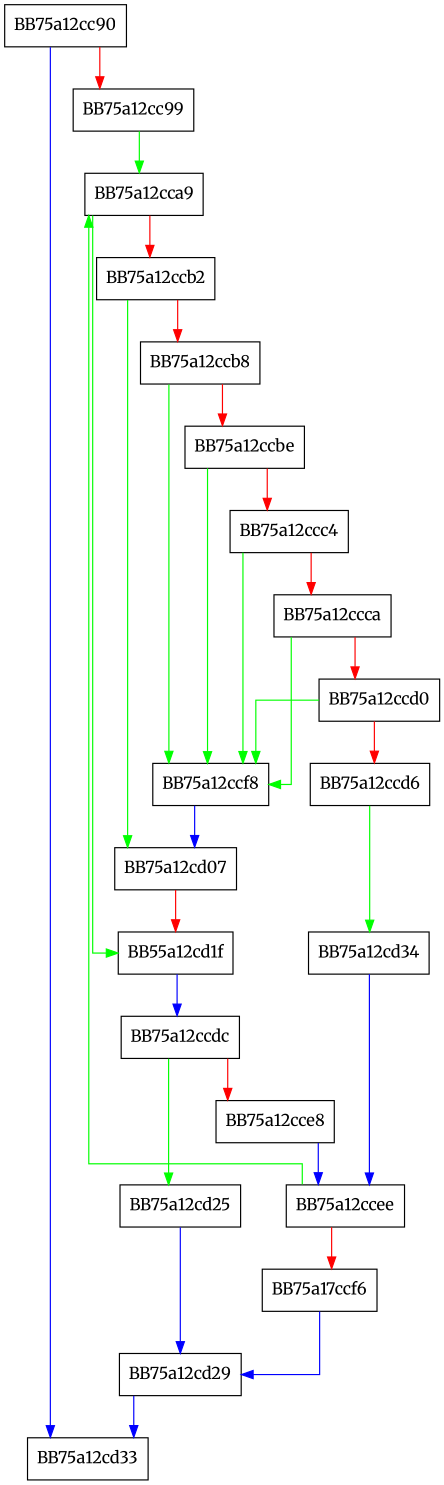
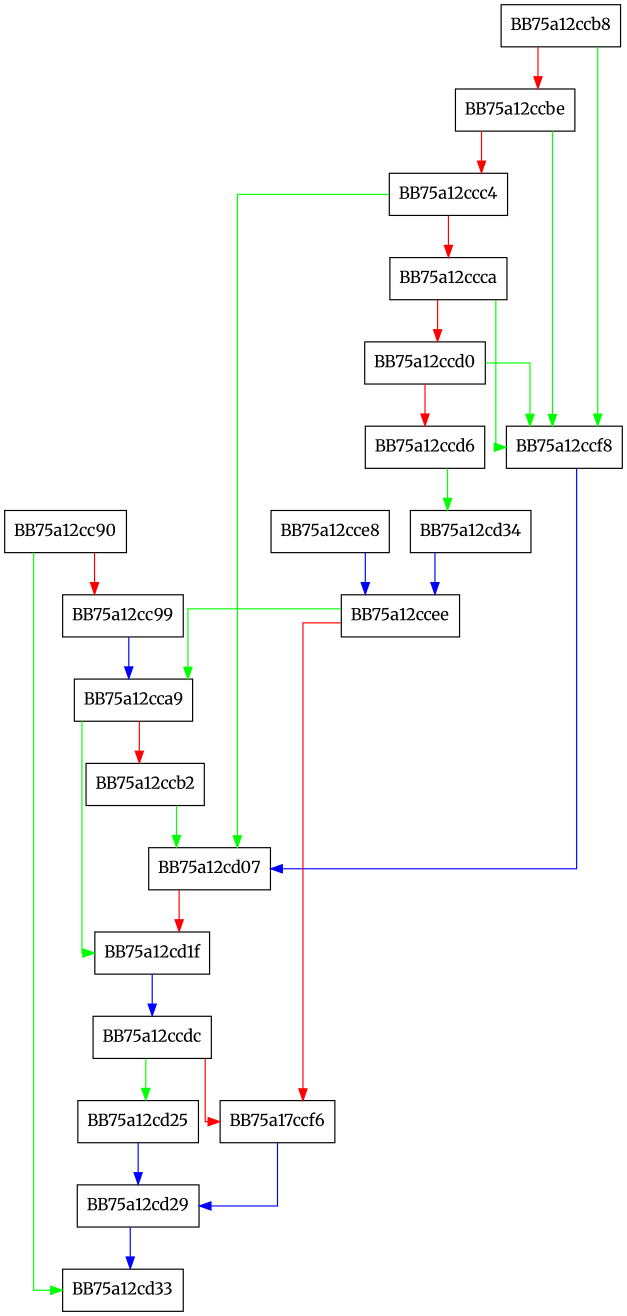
(139, 146) -> (129, 652)
(178, 315) -> none
(243, 652) -> (237, 439)
(50, 736) -> (34, 930)
(176, 953) -> (152, 953)
(228, 1074) -> (205, 1092)
